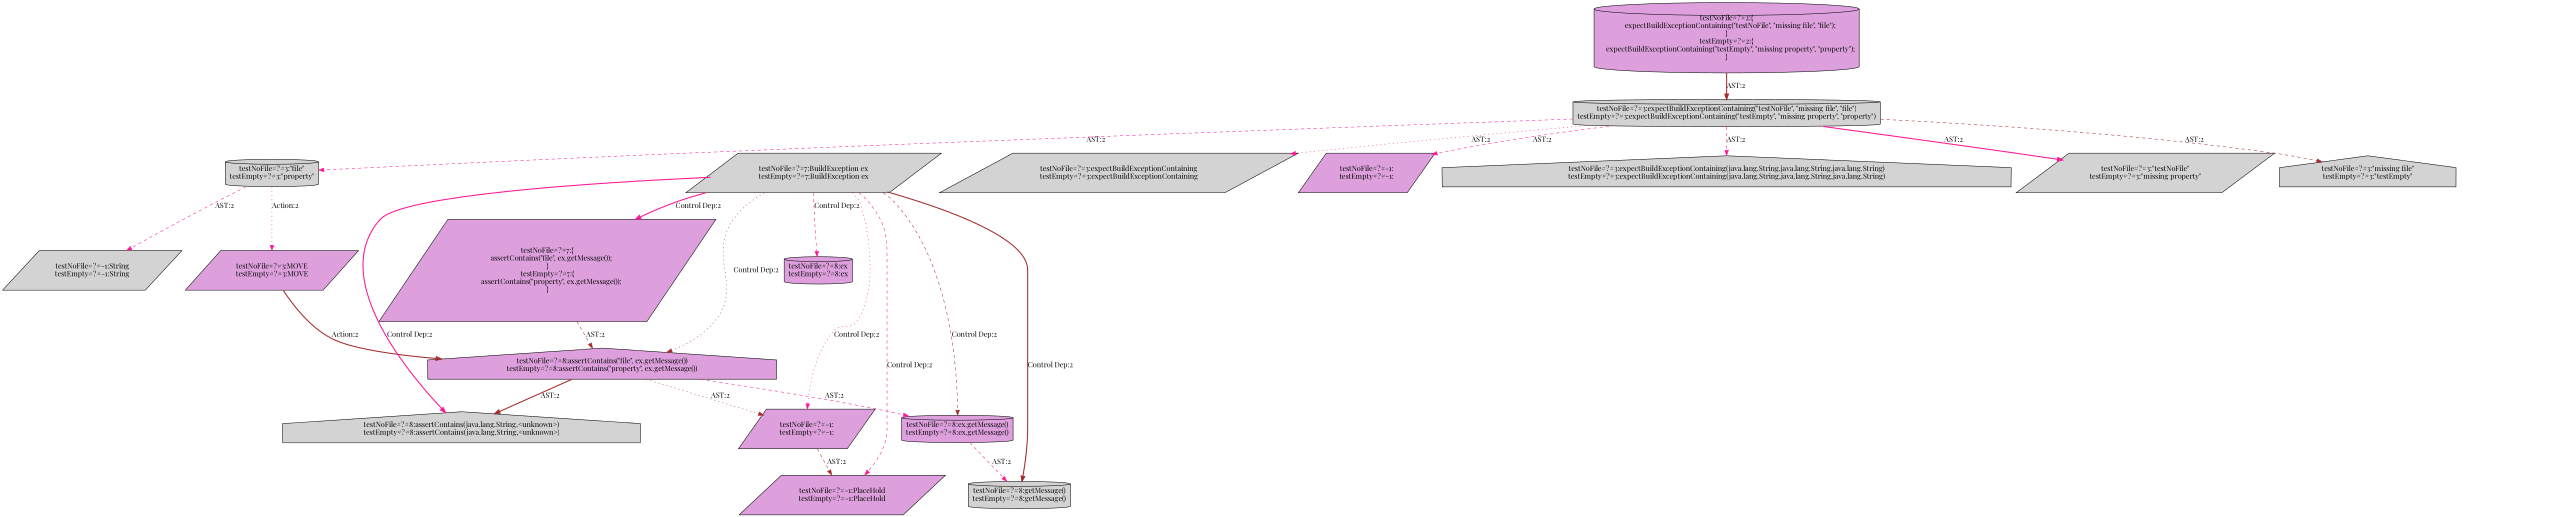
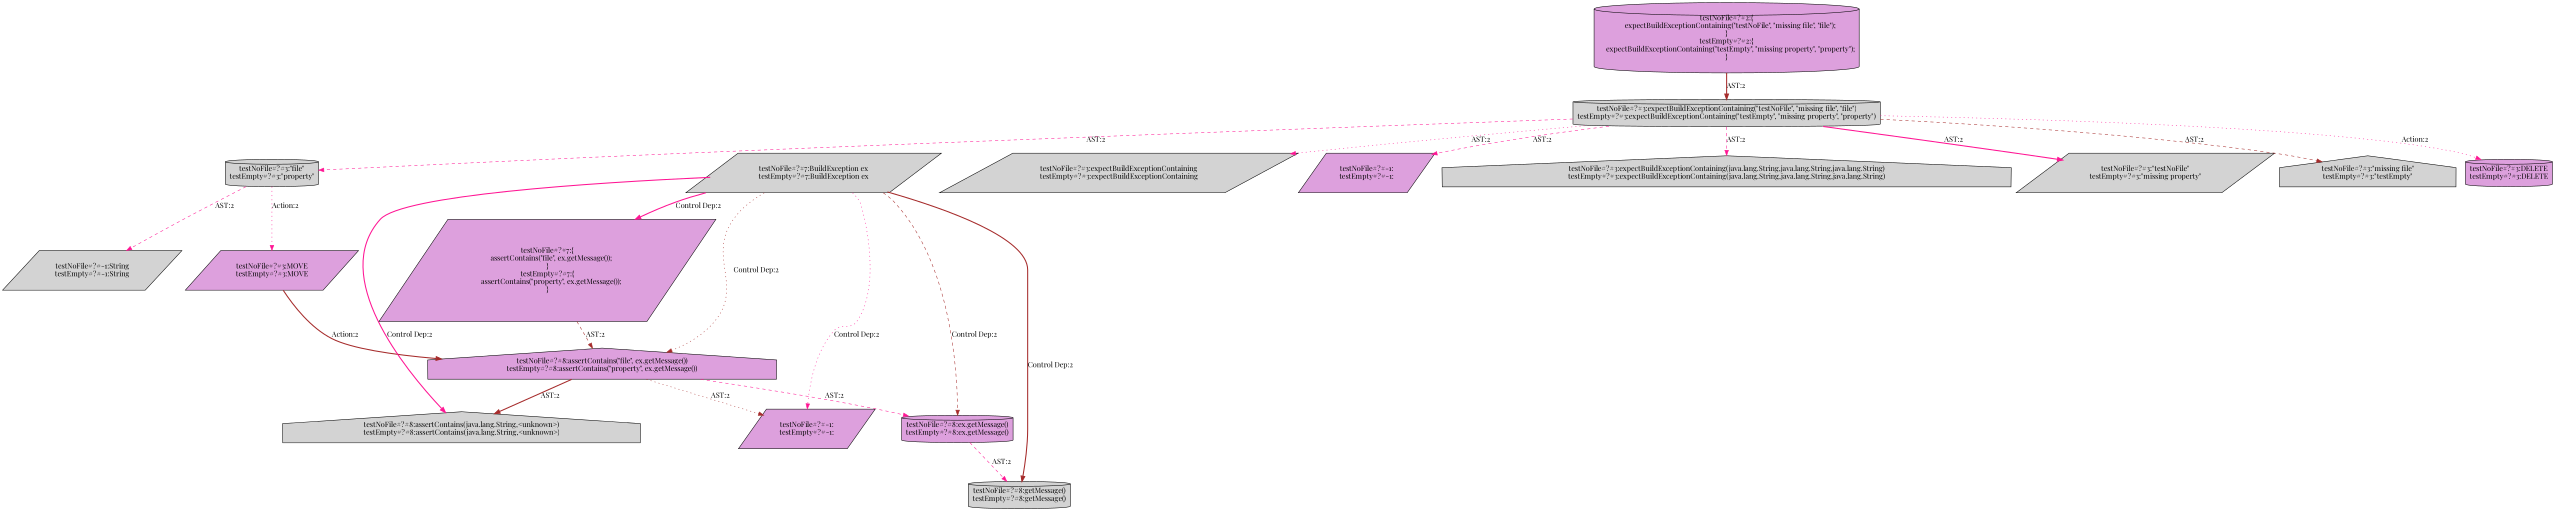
none -> (2509, 173)
(818, 270) -> none
(842, 495) -> none
